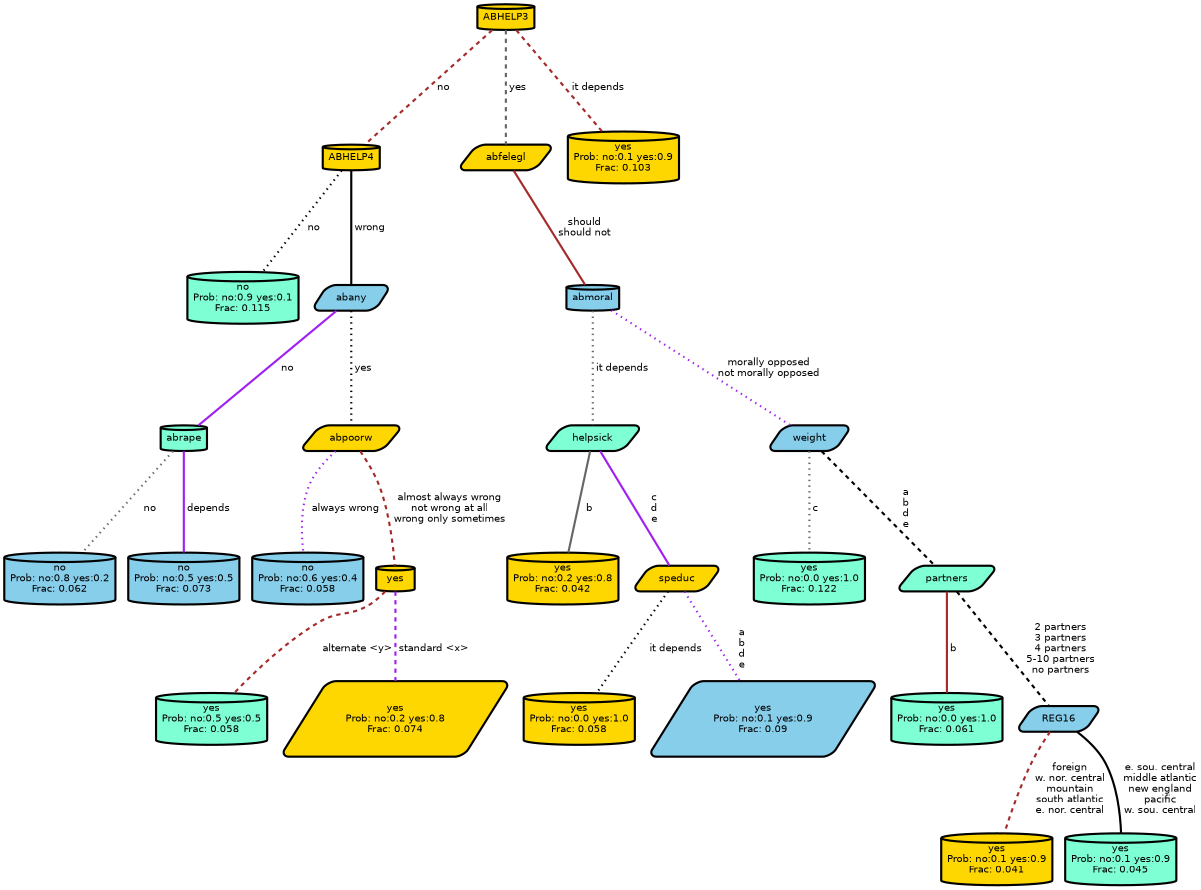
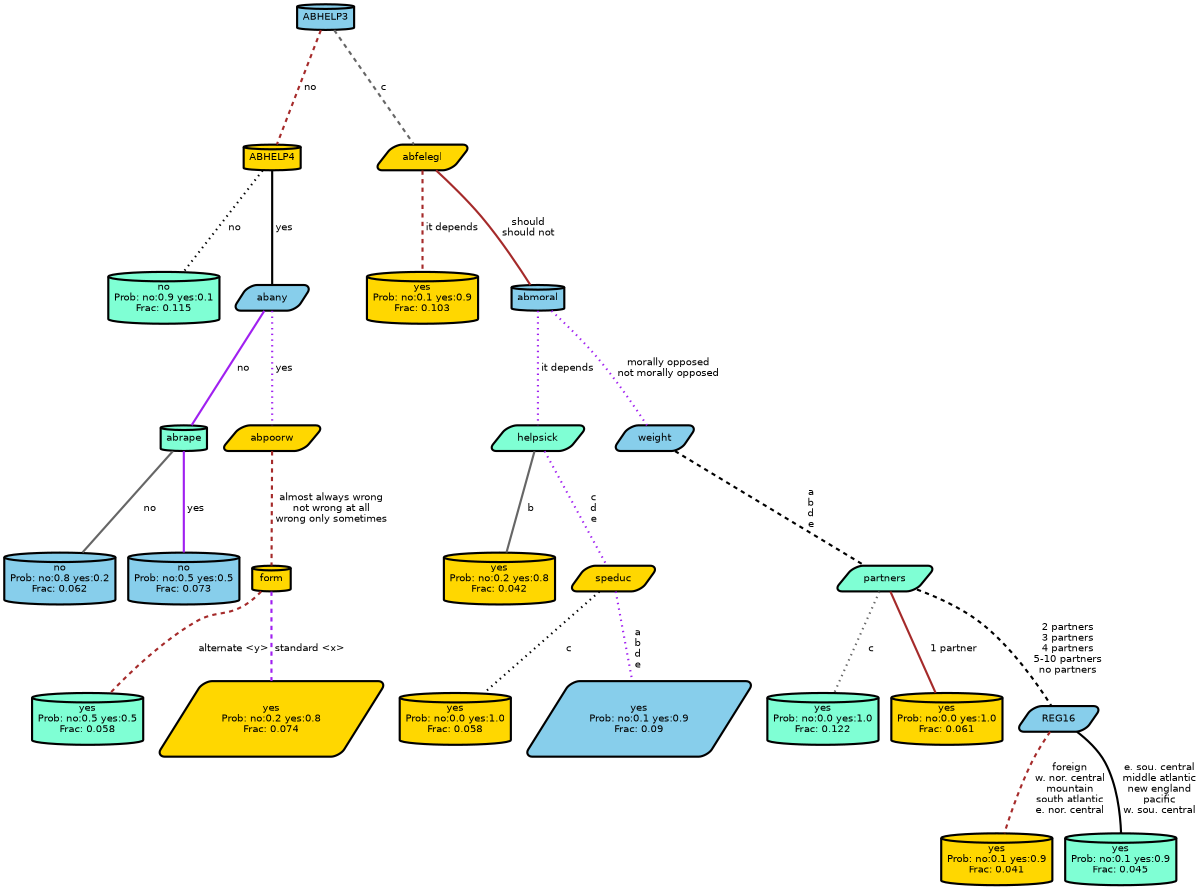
(506, 17) -> (326, 17)
(559, 81) -> (423, 221)
(516, 87) -> (382, 87)
(368, 228) -> (283, 228)
(351, 368) -> (272, 368)
(593, 368) -> (538, 368)
(128, 502) -> (128, 502)
(809, 502) -> (857, 642)
(207, 508) -> (194, 508)
(635, 508) -> (576, 508)
(308, 579) -> none
(395, 579) -> (271, 579)
(674, 649) -> (568, 649)
(952, 649) -> (952, 649)
(947, 719) -> (947, 719)
